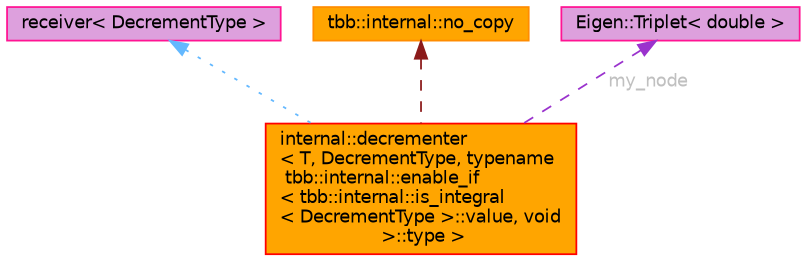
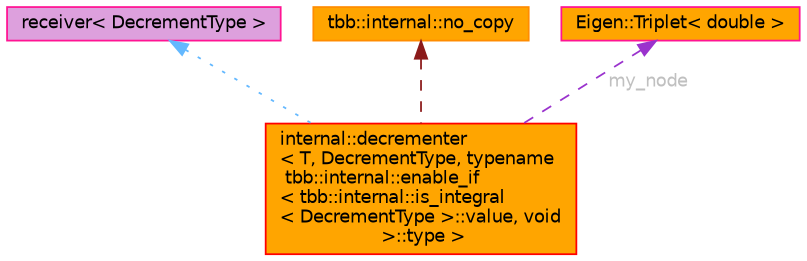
(681, 24) -> (681, 24)
